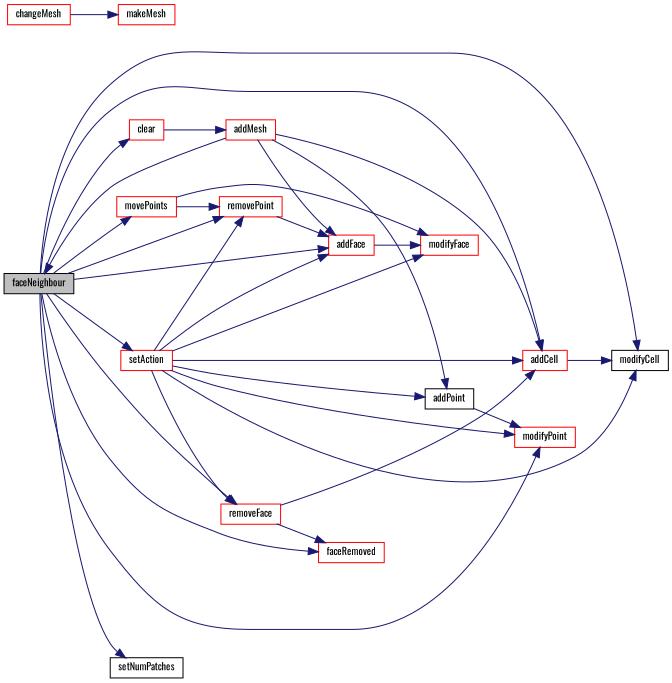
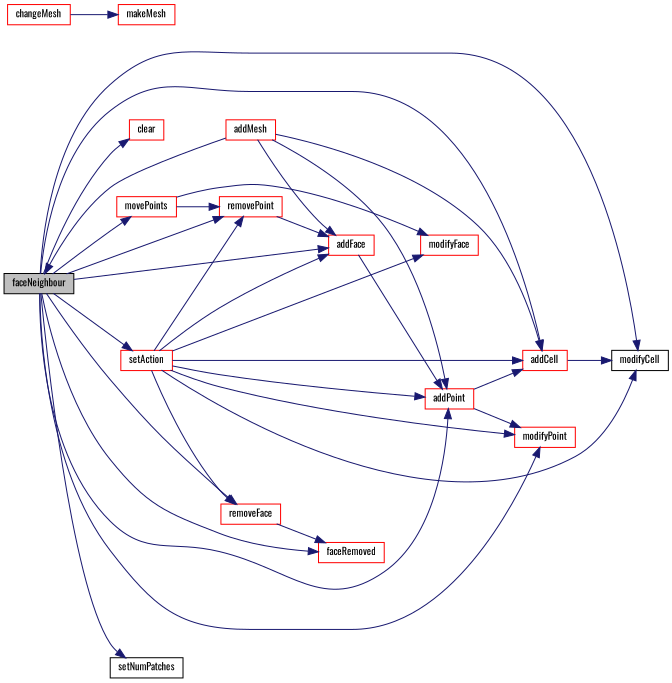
(190, 130) -> none
(389, 245) -> (398, 318)
(449, 399) -> (449, 399)
(411, 454) -> (493, 381)
none -> (212, 550)
